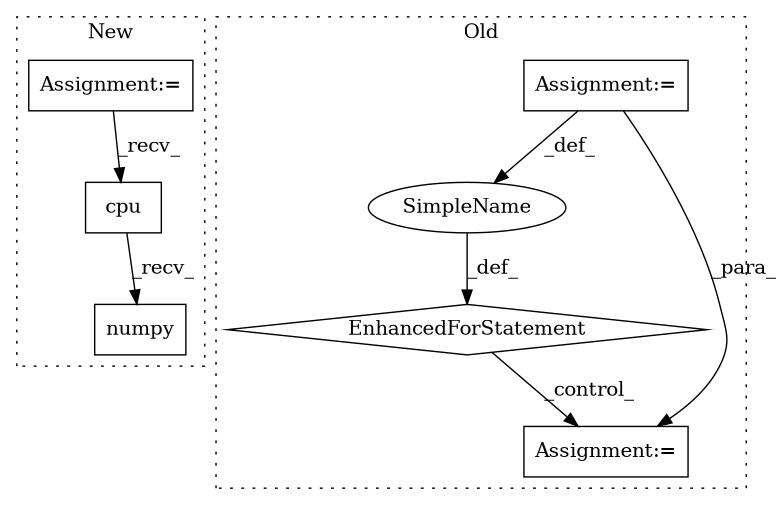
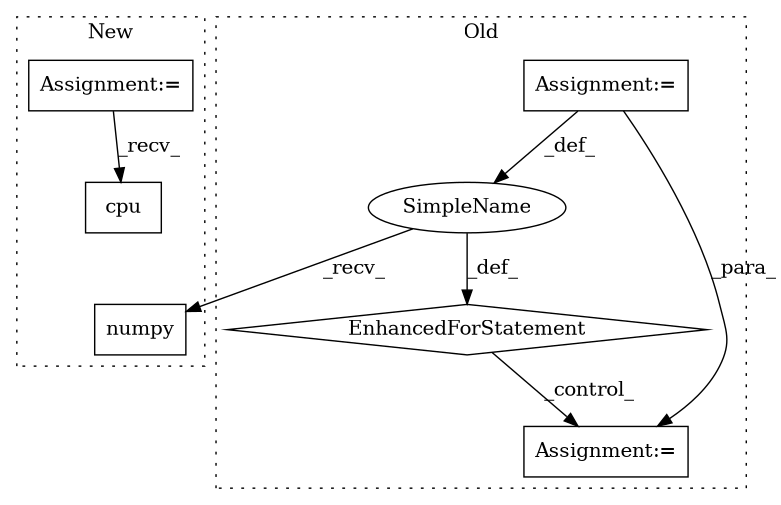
(131, 262) -> (306, 268)
